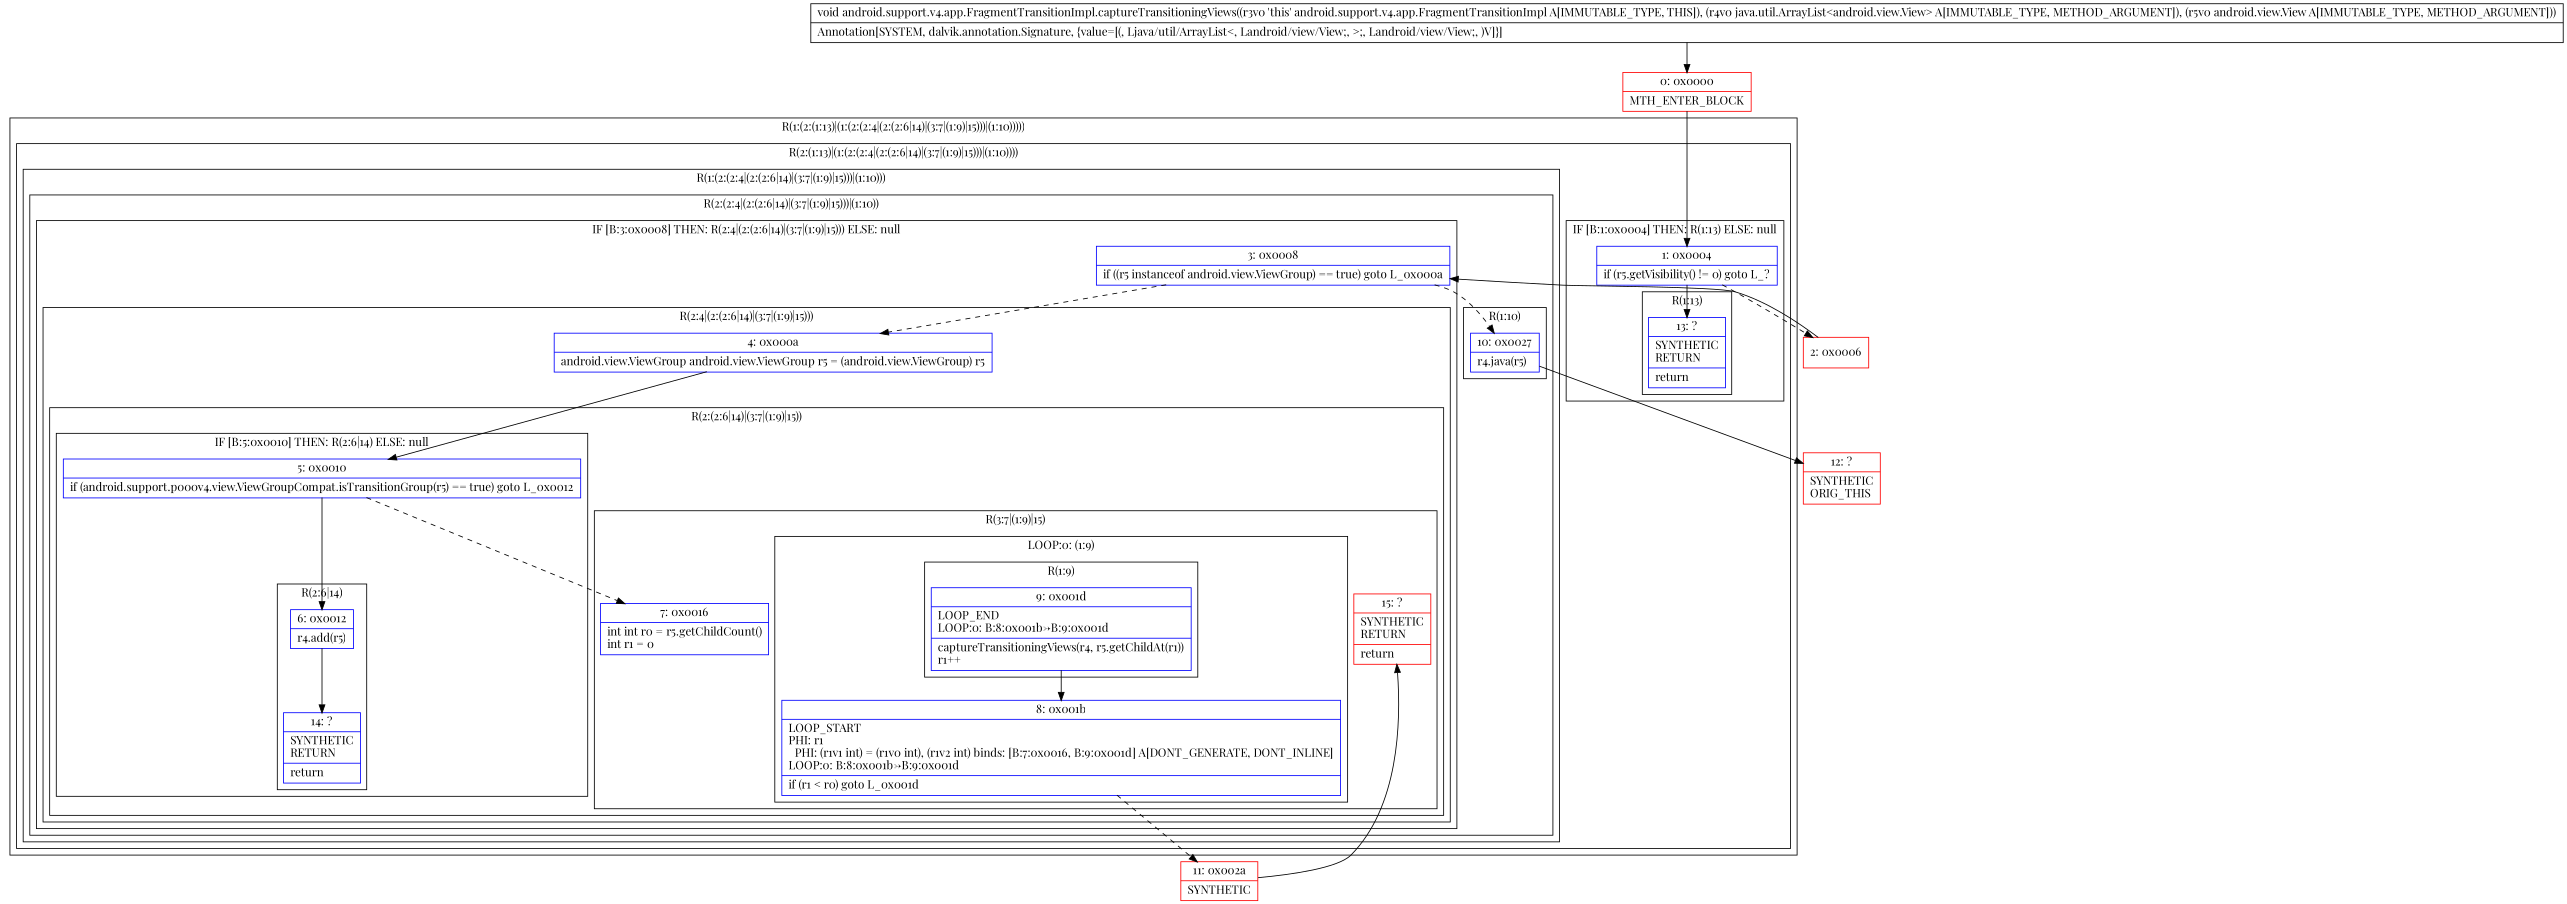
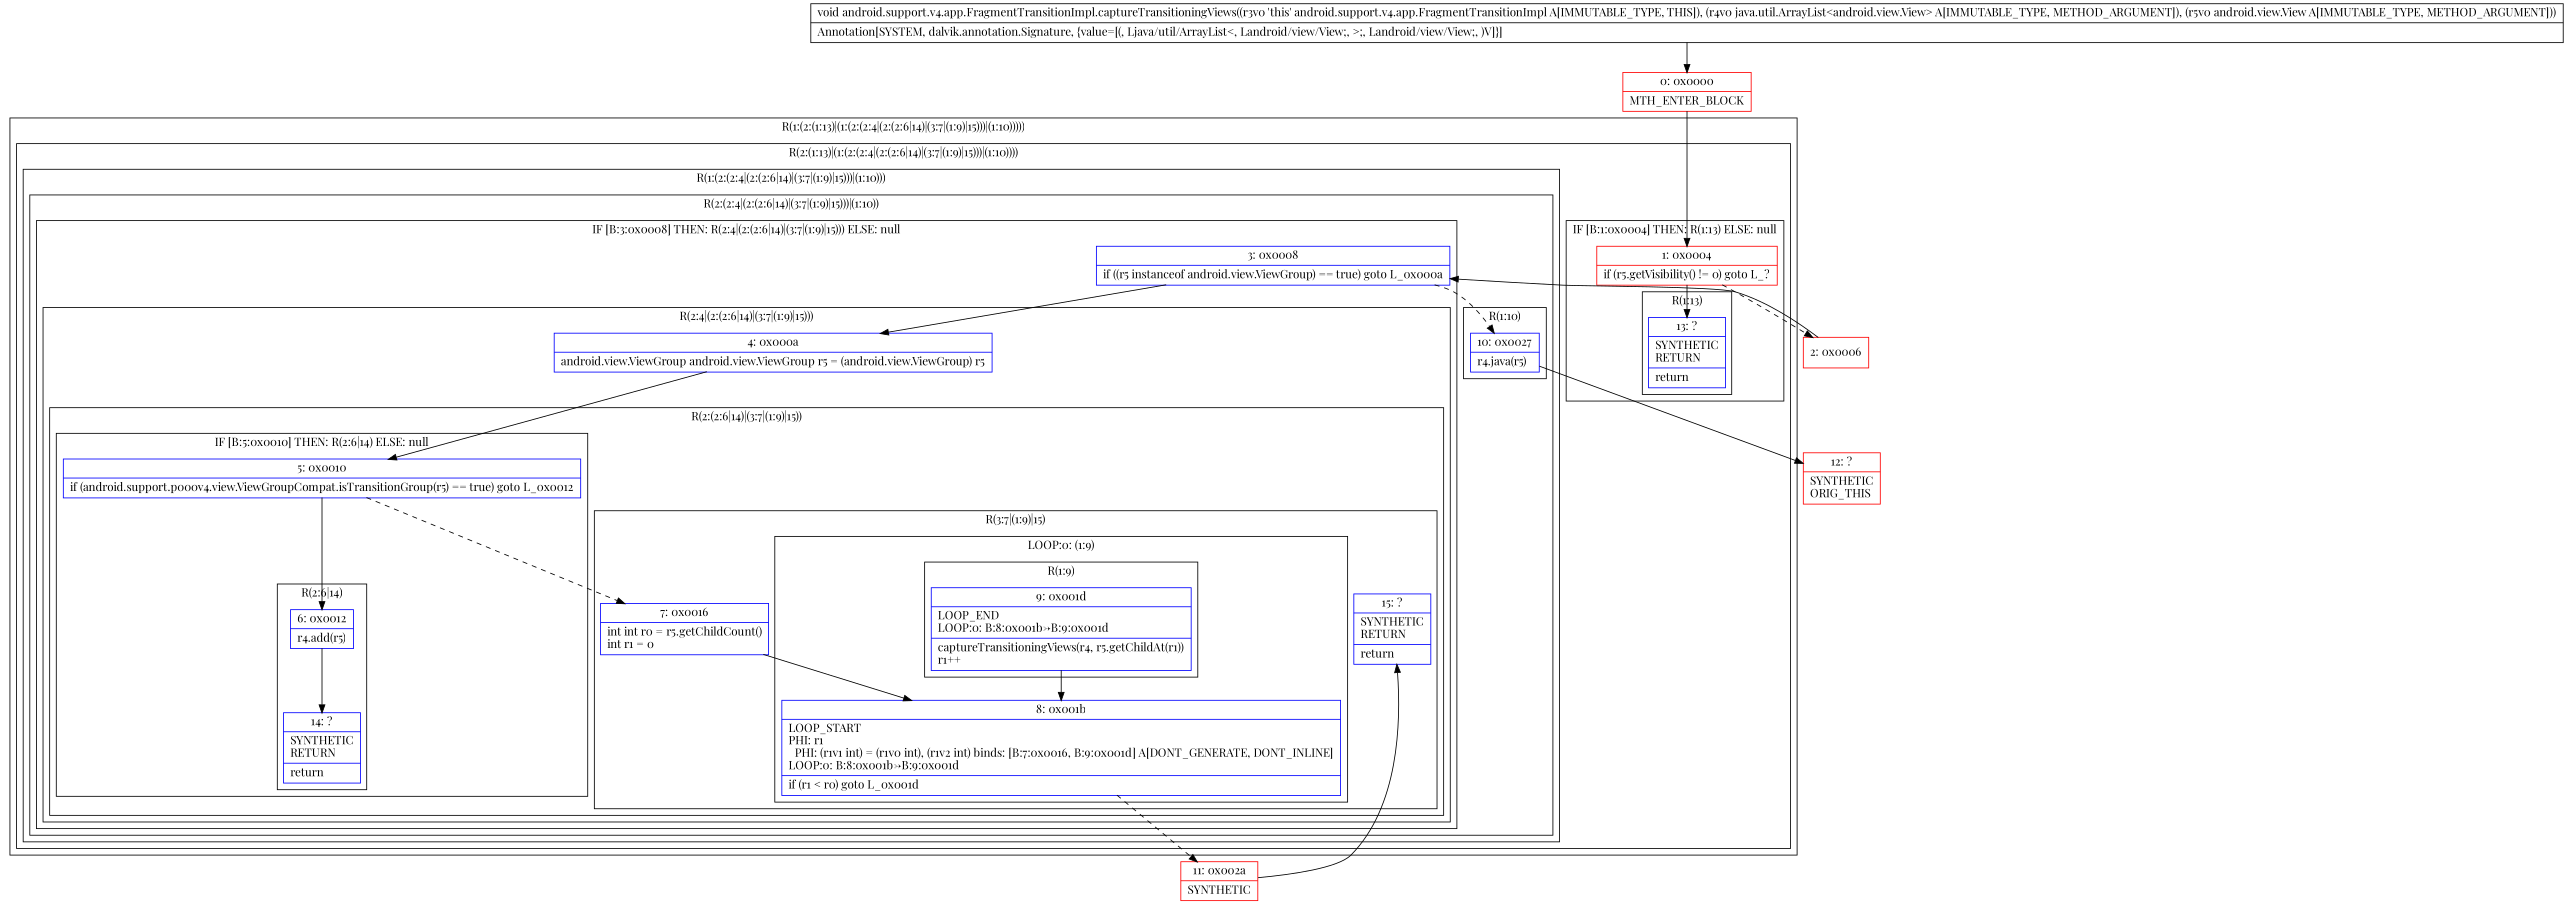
(1687, 266) -> (1687, 266)
(999, 313) -> (999, 313)
(1392, 629) -> (1392, 629)
none -> (834, 676)
